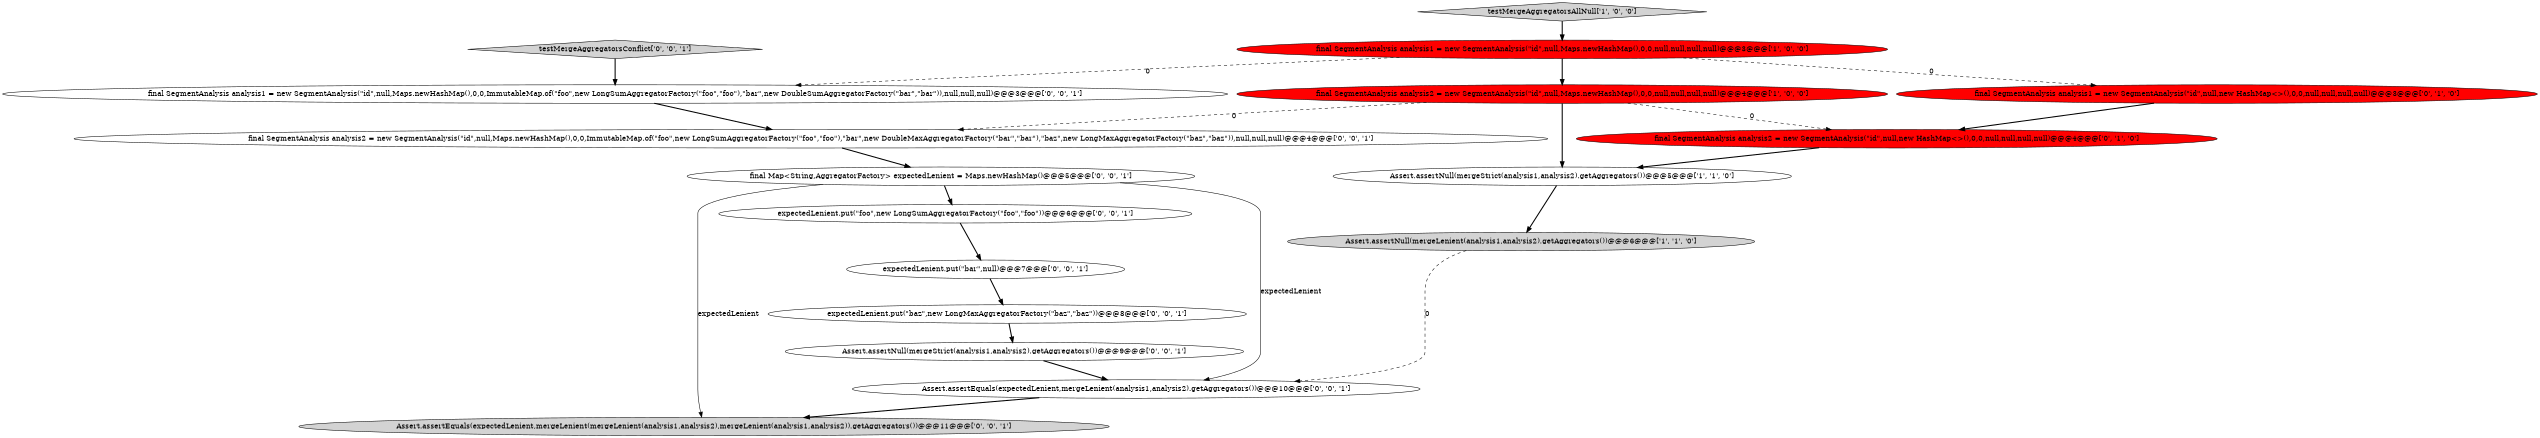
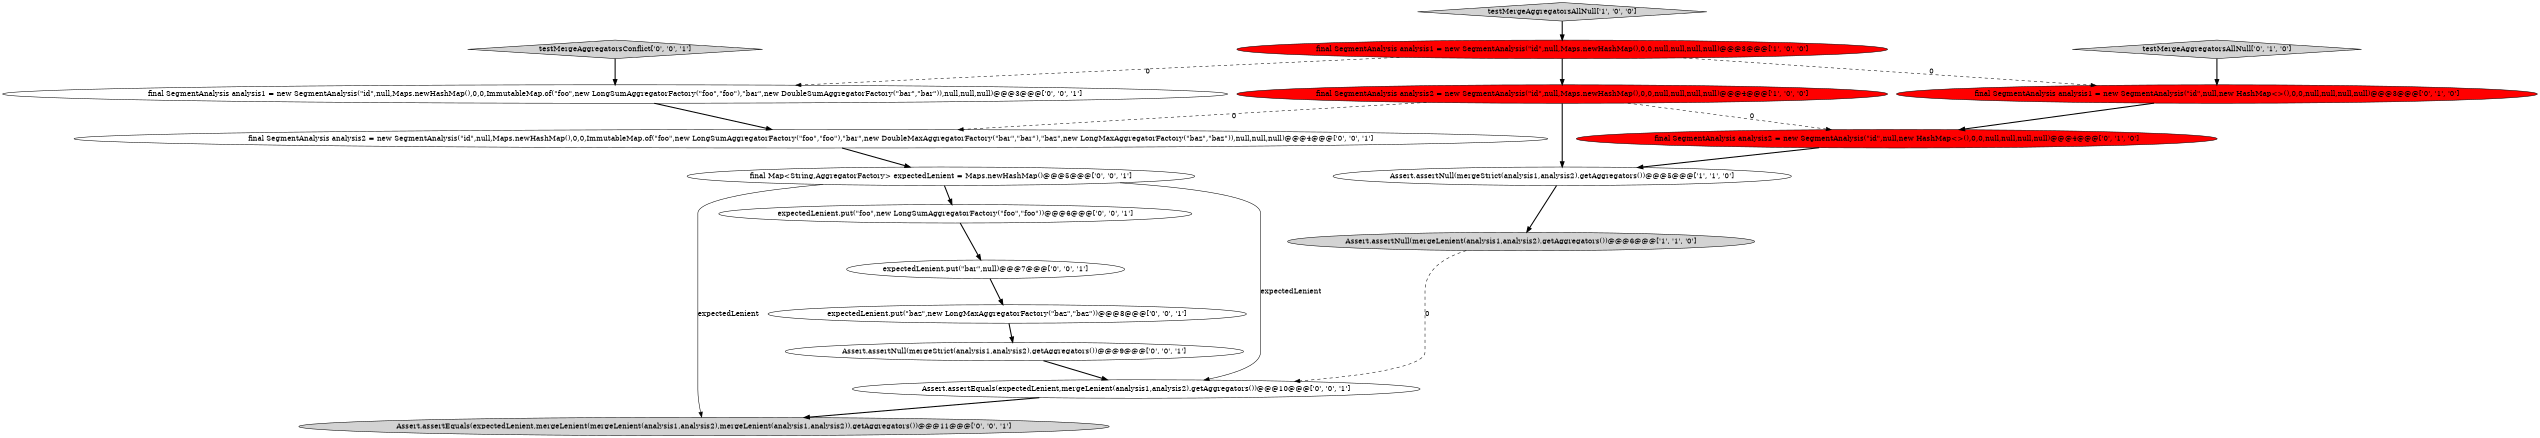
none -> (2217, 49)
